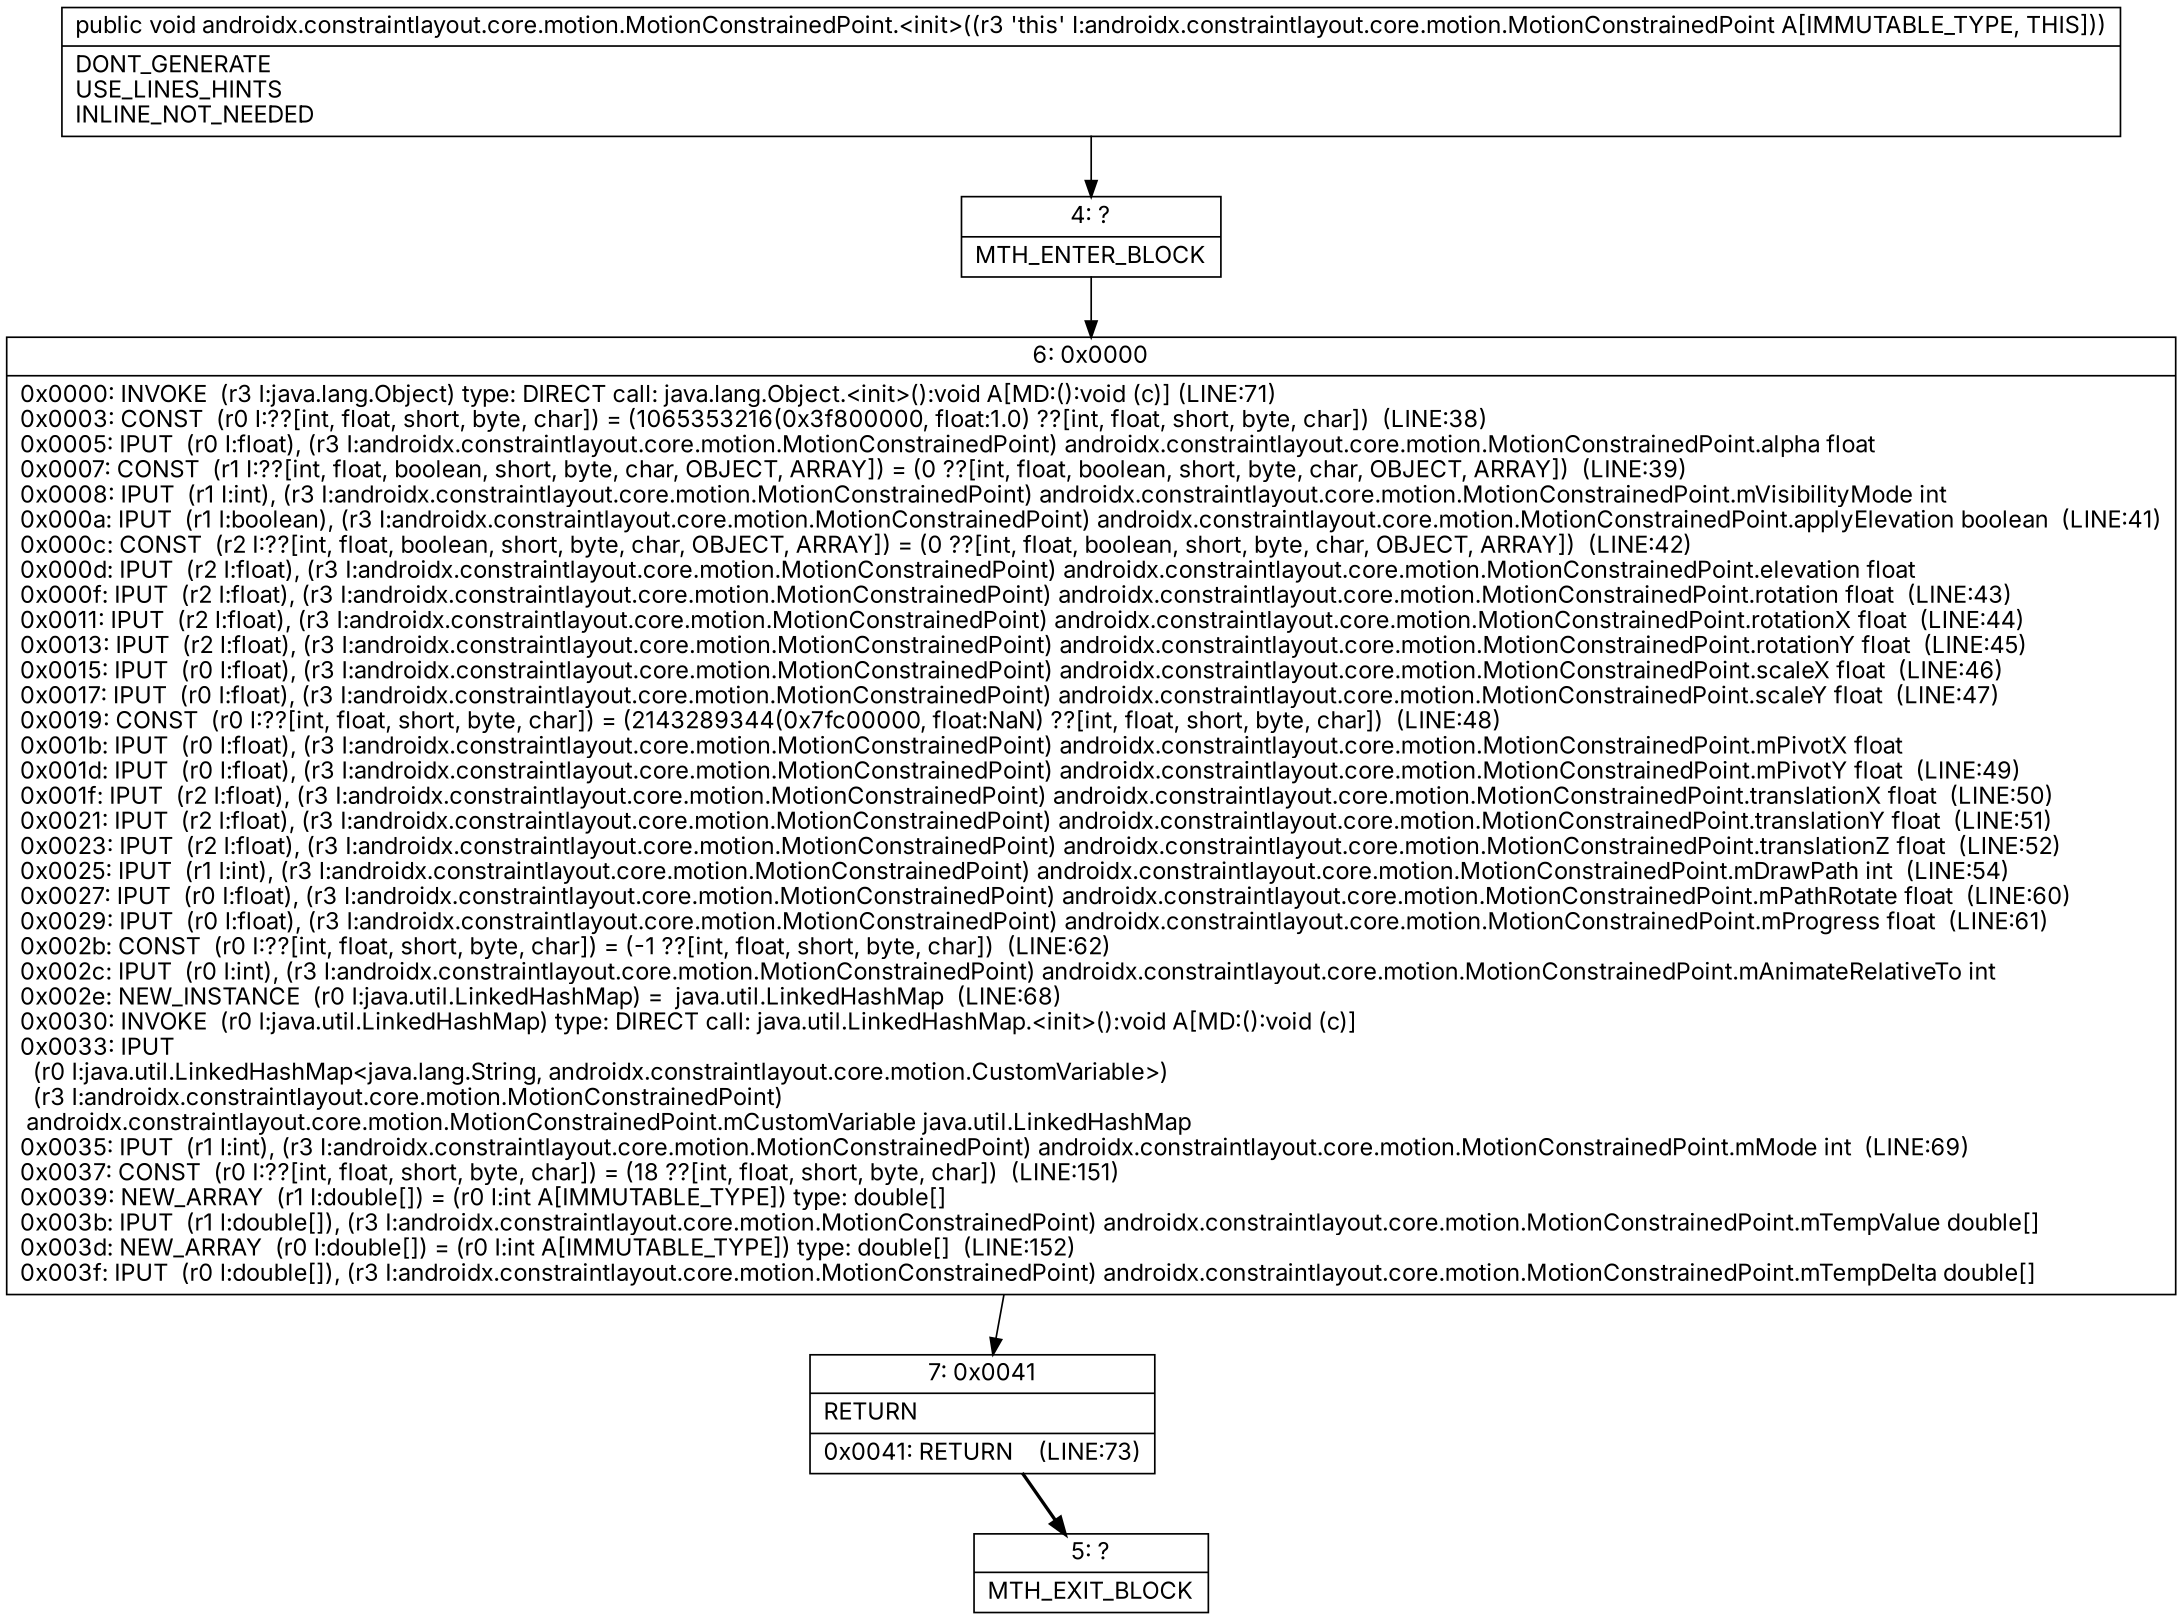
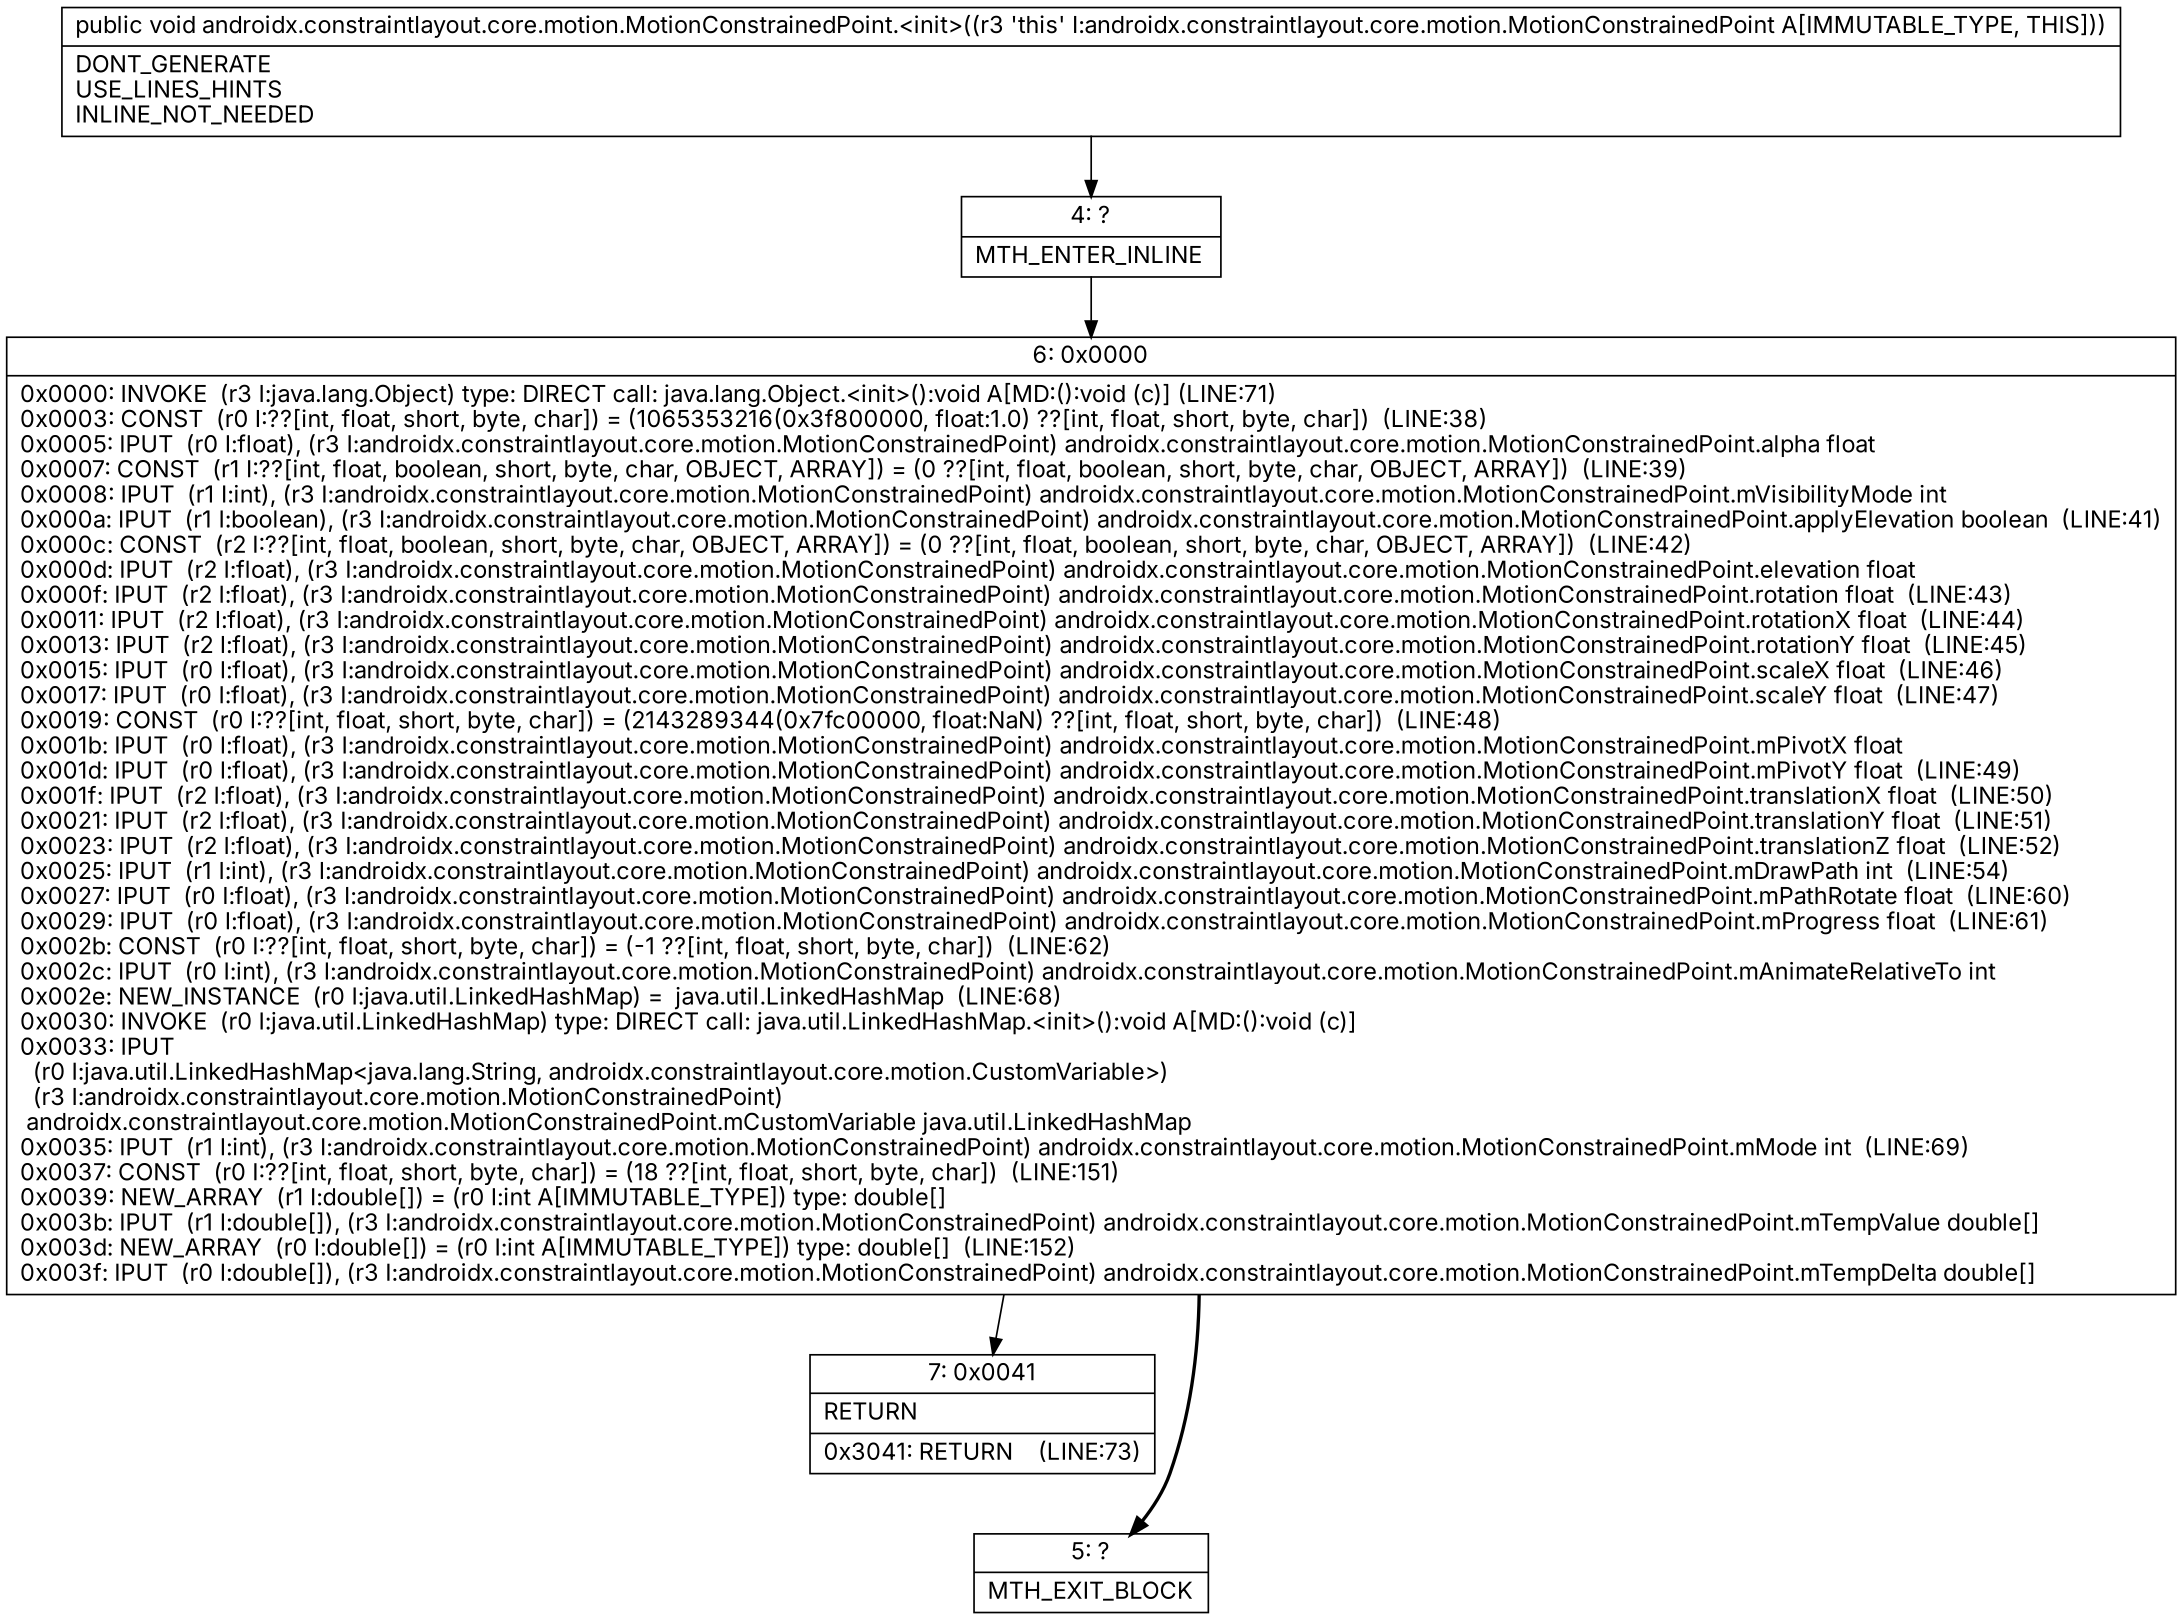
(1091, 256) -> (1089, 256)
(982, 1453) -> (982, 1453)
(1039, 1497) -> (1187, 1412)
